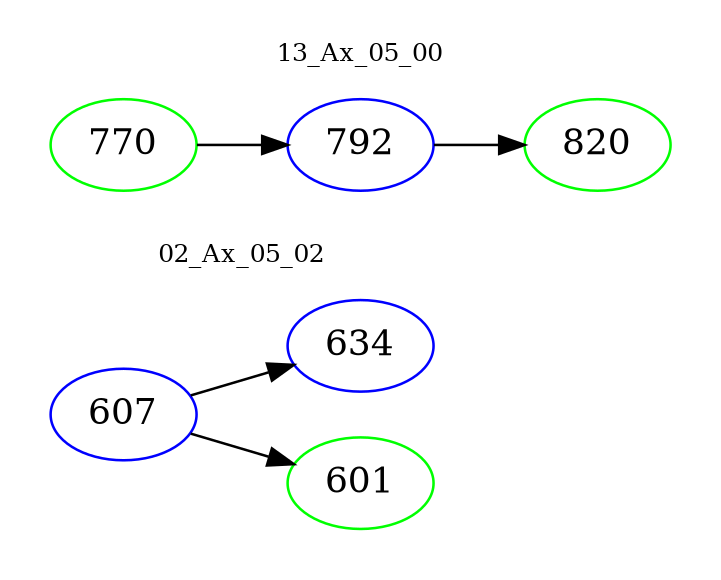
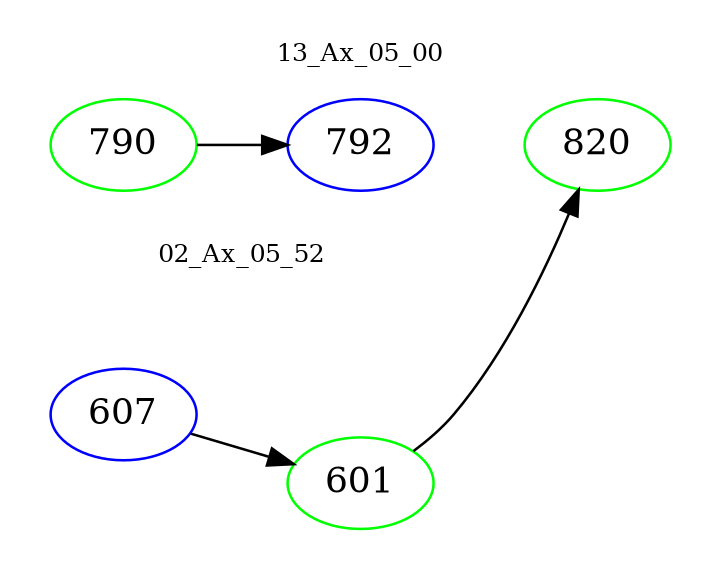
(124, 145) -> (124, 145)
(466, 145) -> (505, 342)
(242, 256) -> (242, 256)
(361, 346) -> none
